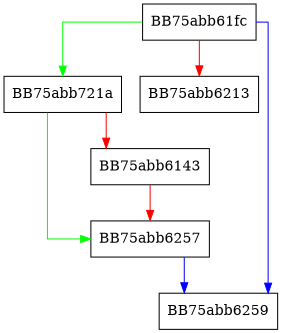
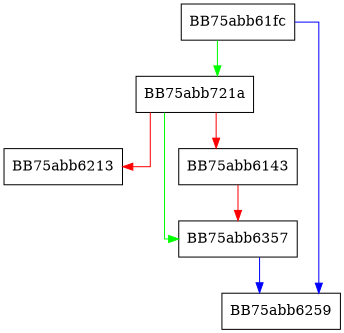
(199, 53) -> (150, 148)
(150, 239) -> (238, 239)
